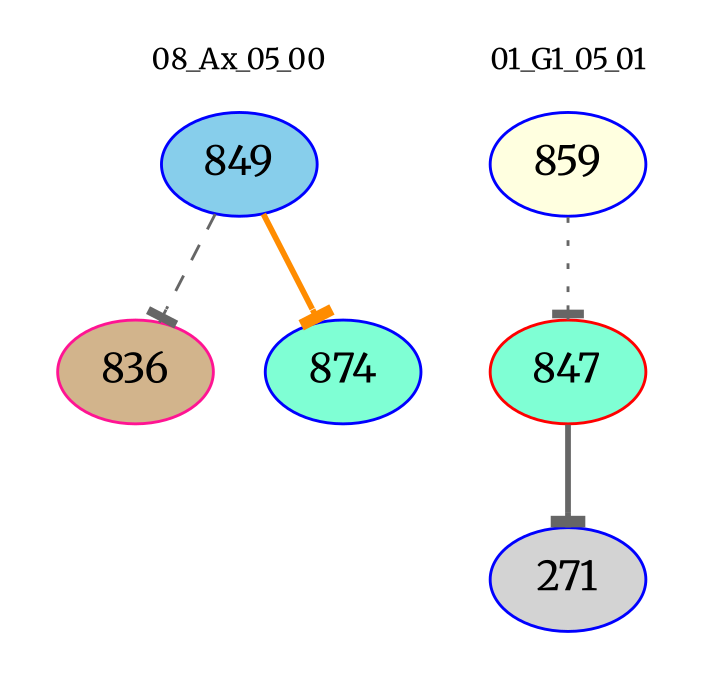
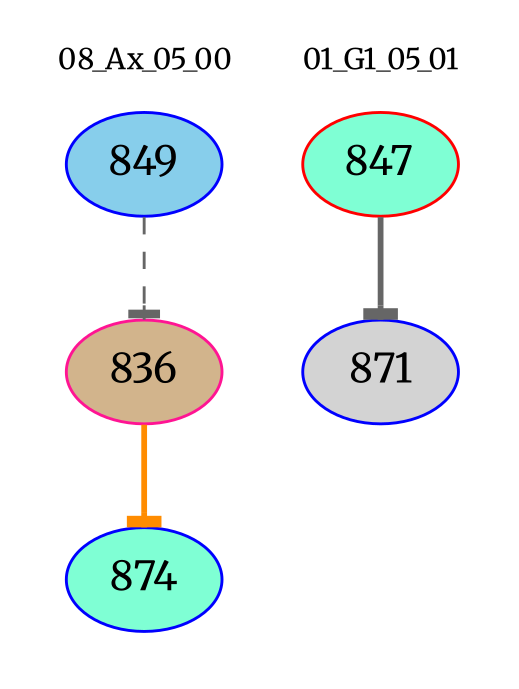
(568, 164) -> none
(288, 262) -> (144, 469)
(568, 580) -> (381, 372)
